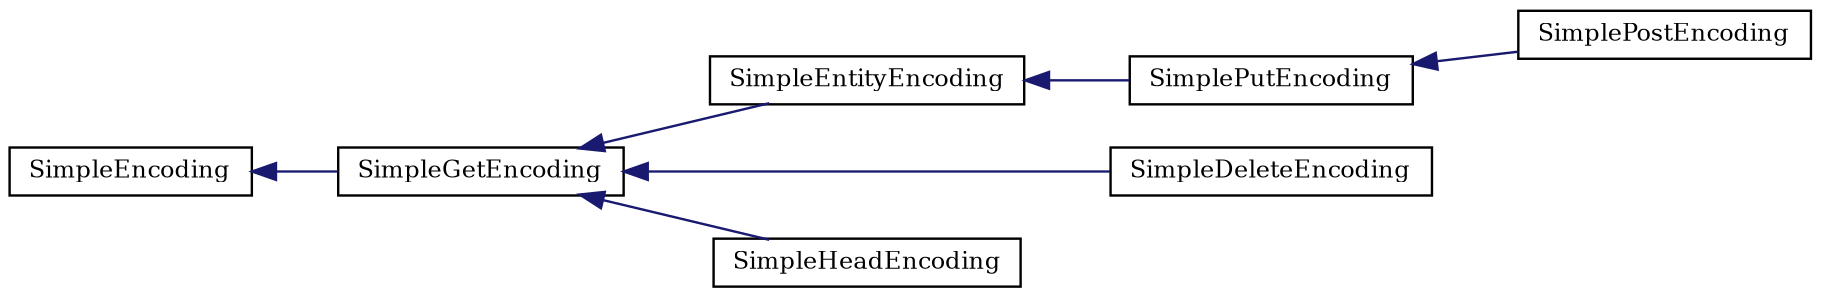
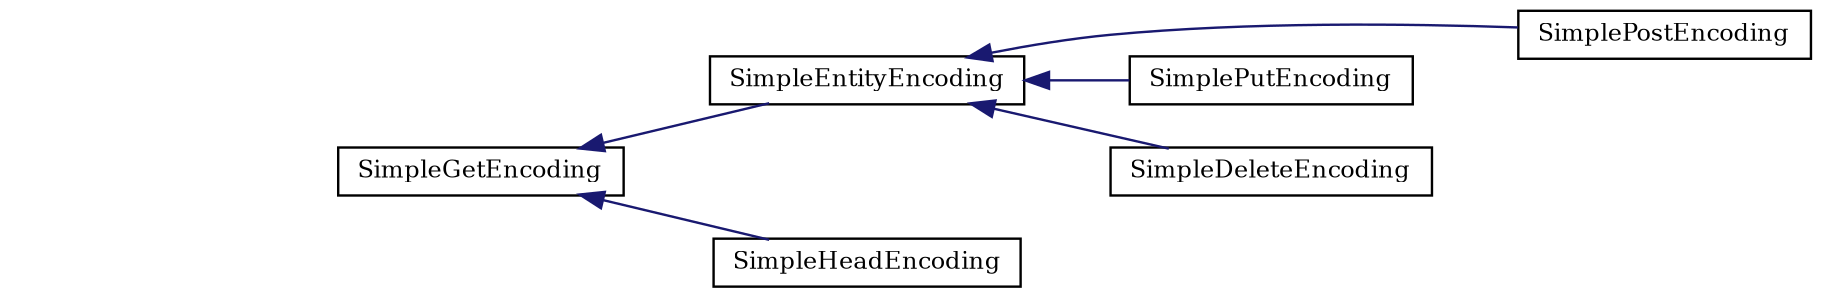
(1478, 56) -> (1254, 26)
(131, 172) -> none
(879, 172) -> (1081, 129)
